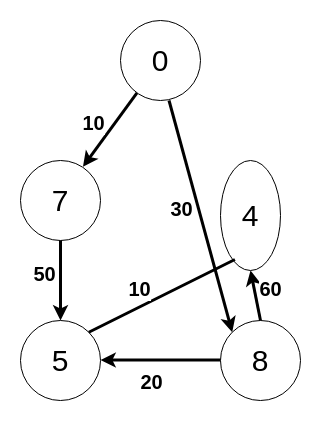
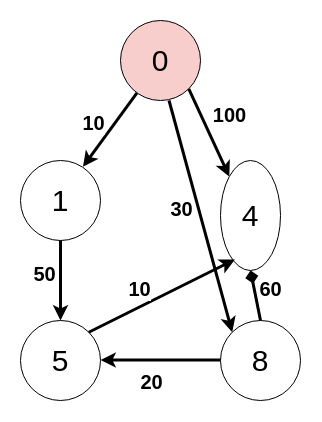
(161, 61) -> (161, 61)
none -> (207, 128)
(61, 201) -> (61, 201)
(229, 263) -> (224, 265)
(253, 282) -> (253, 283)
